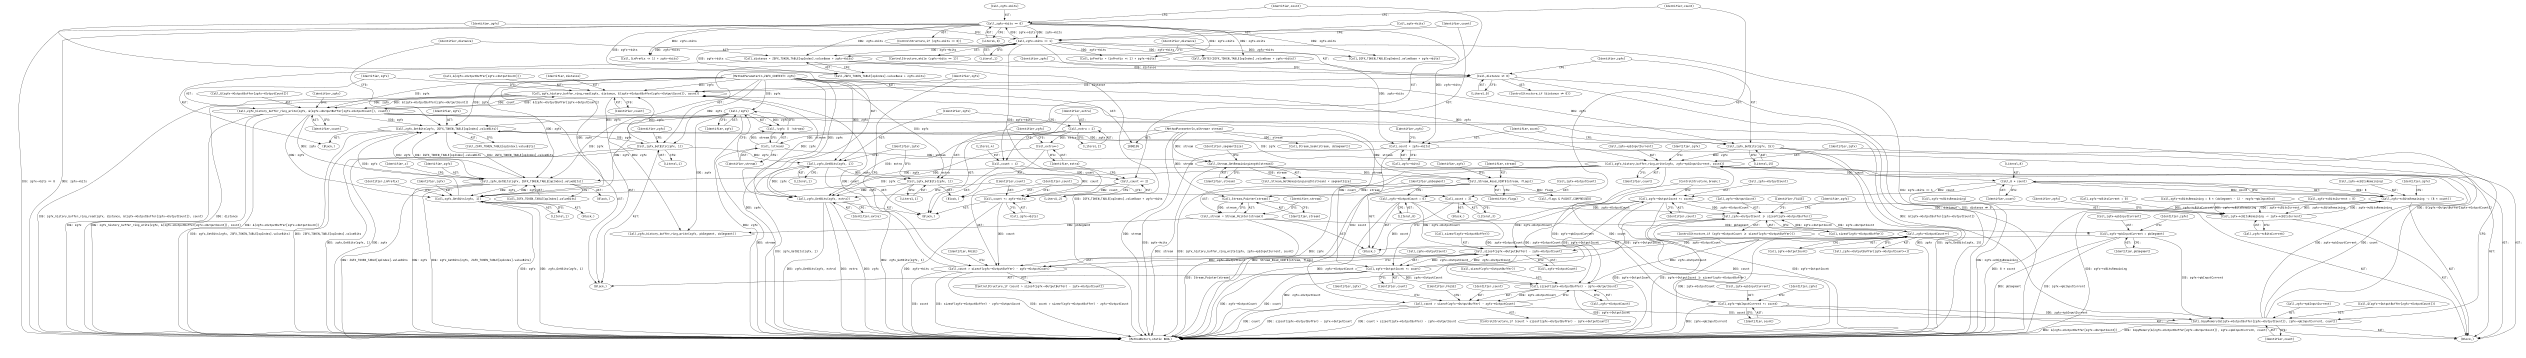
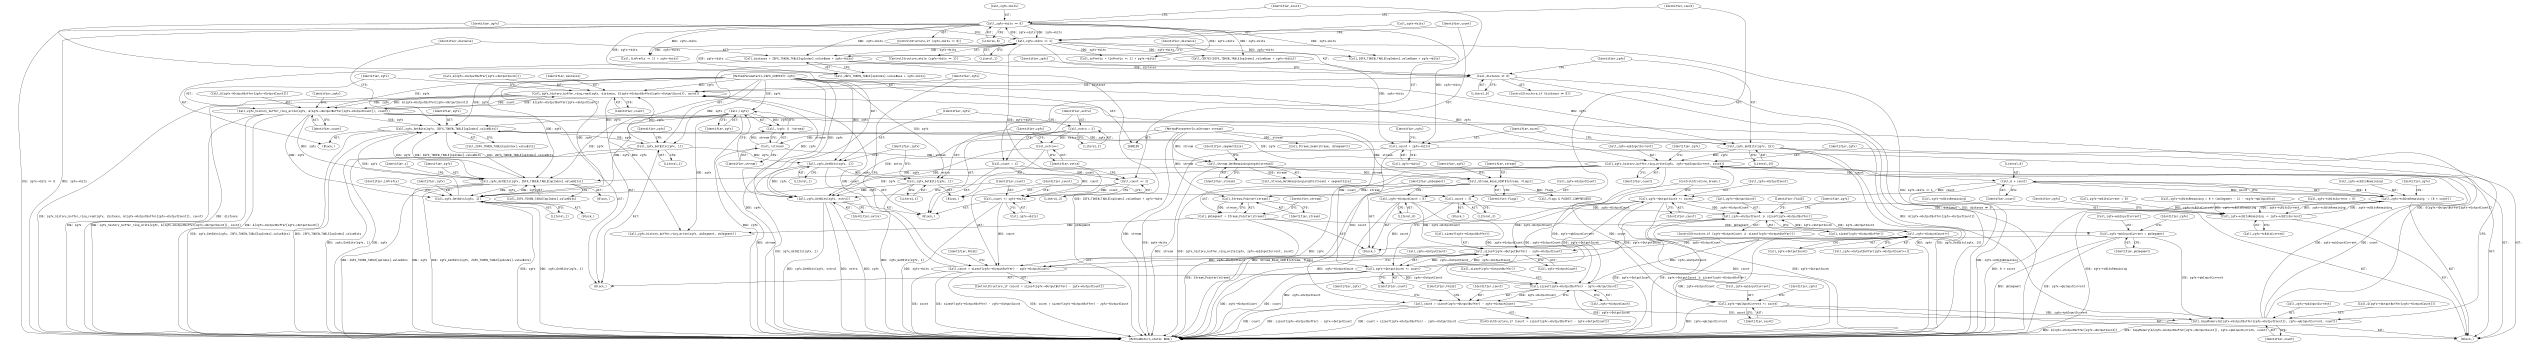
(985, 146) -> none
(1232, 217) -> (1232, 217)
